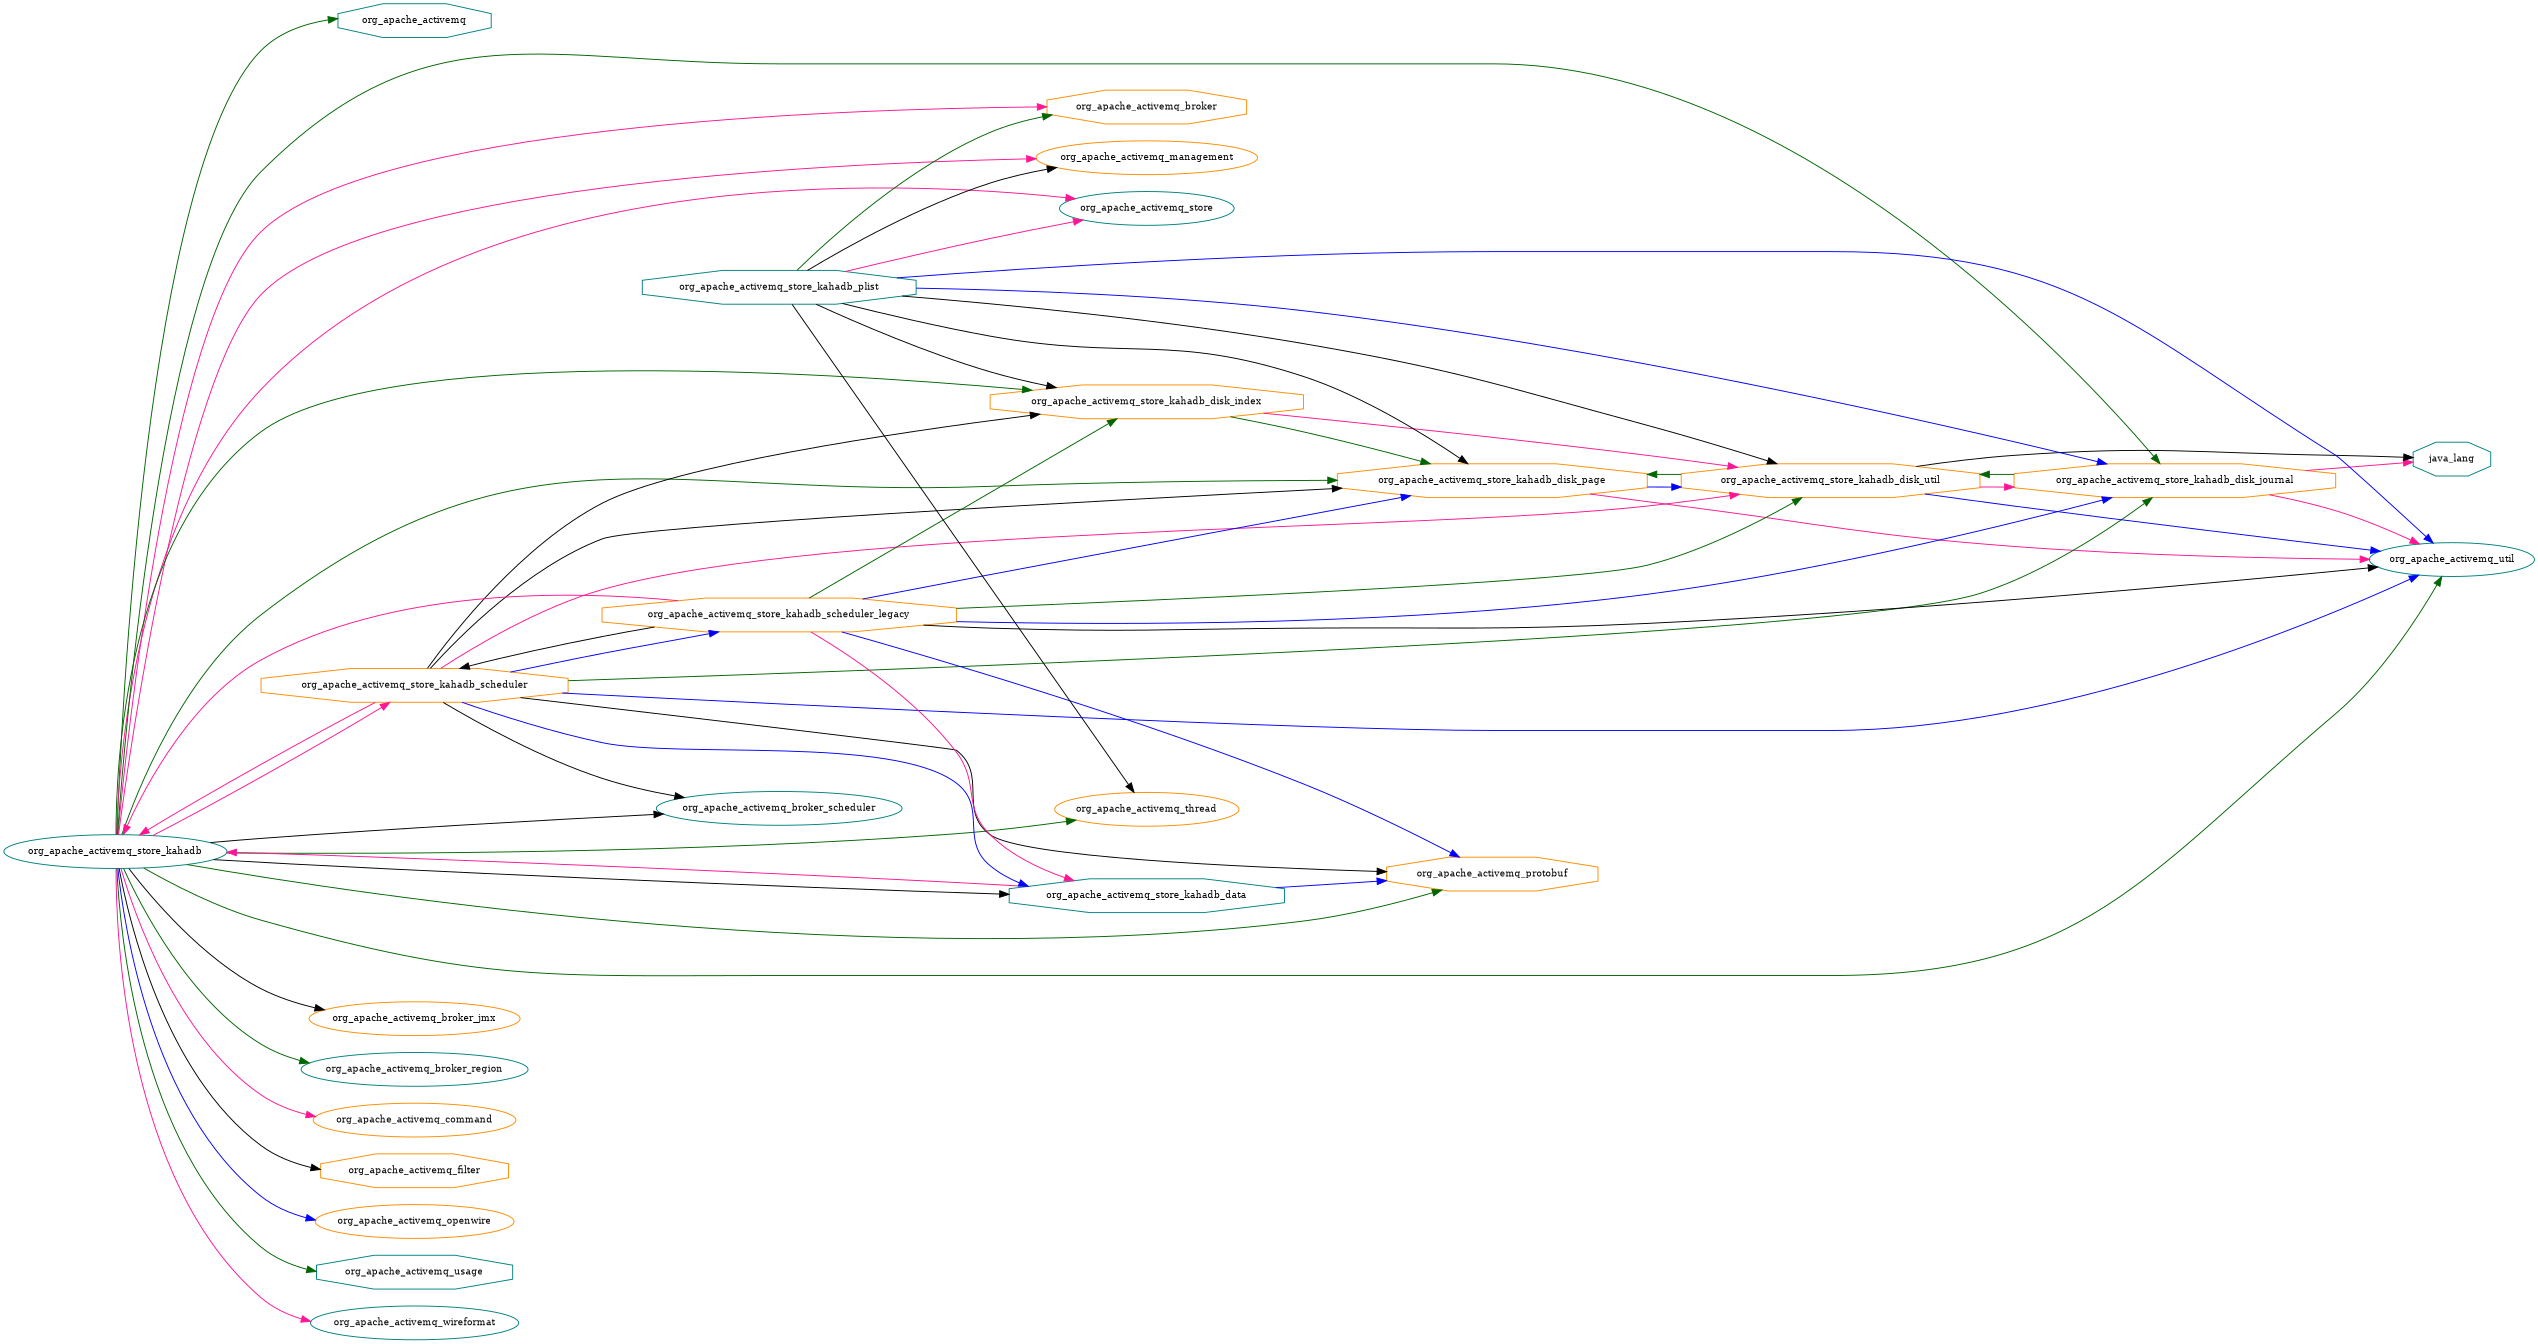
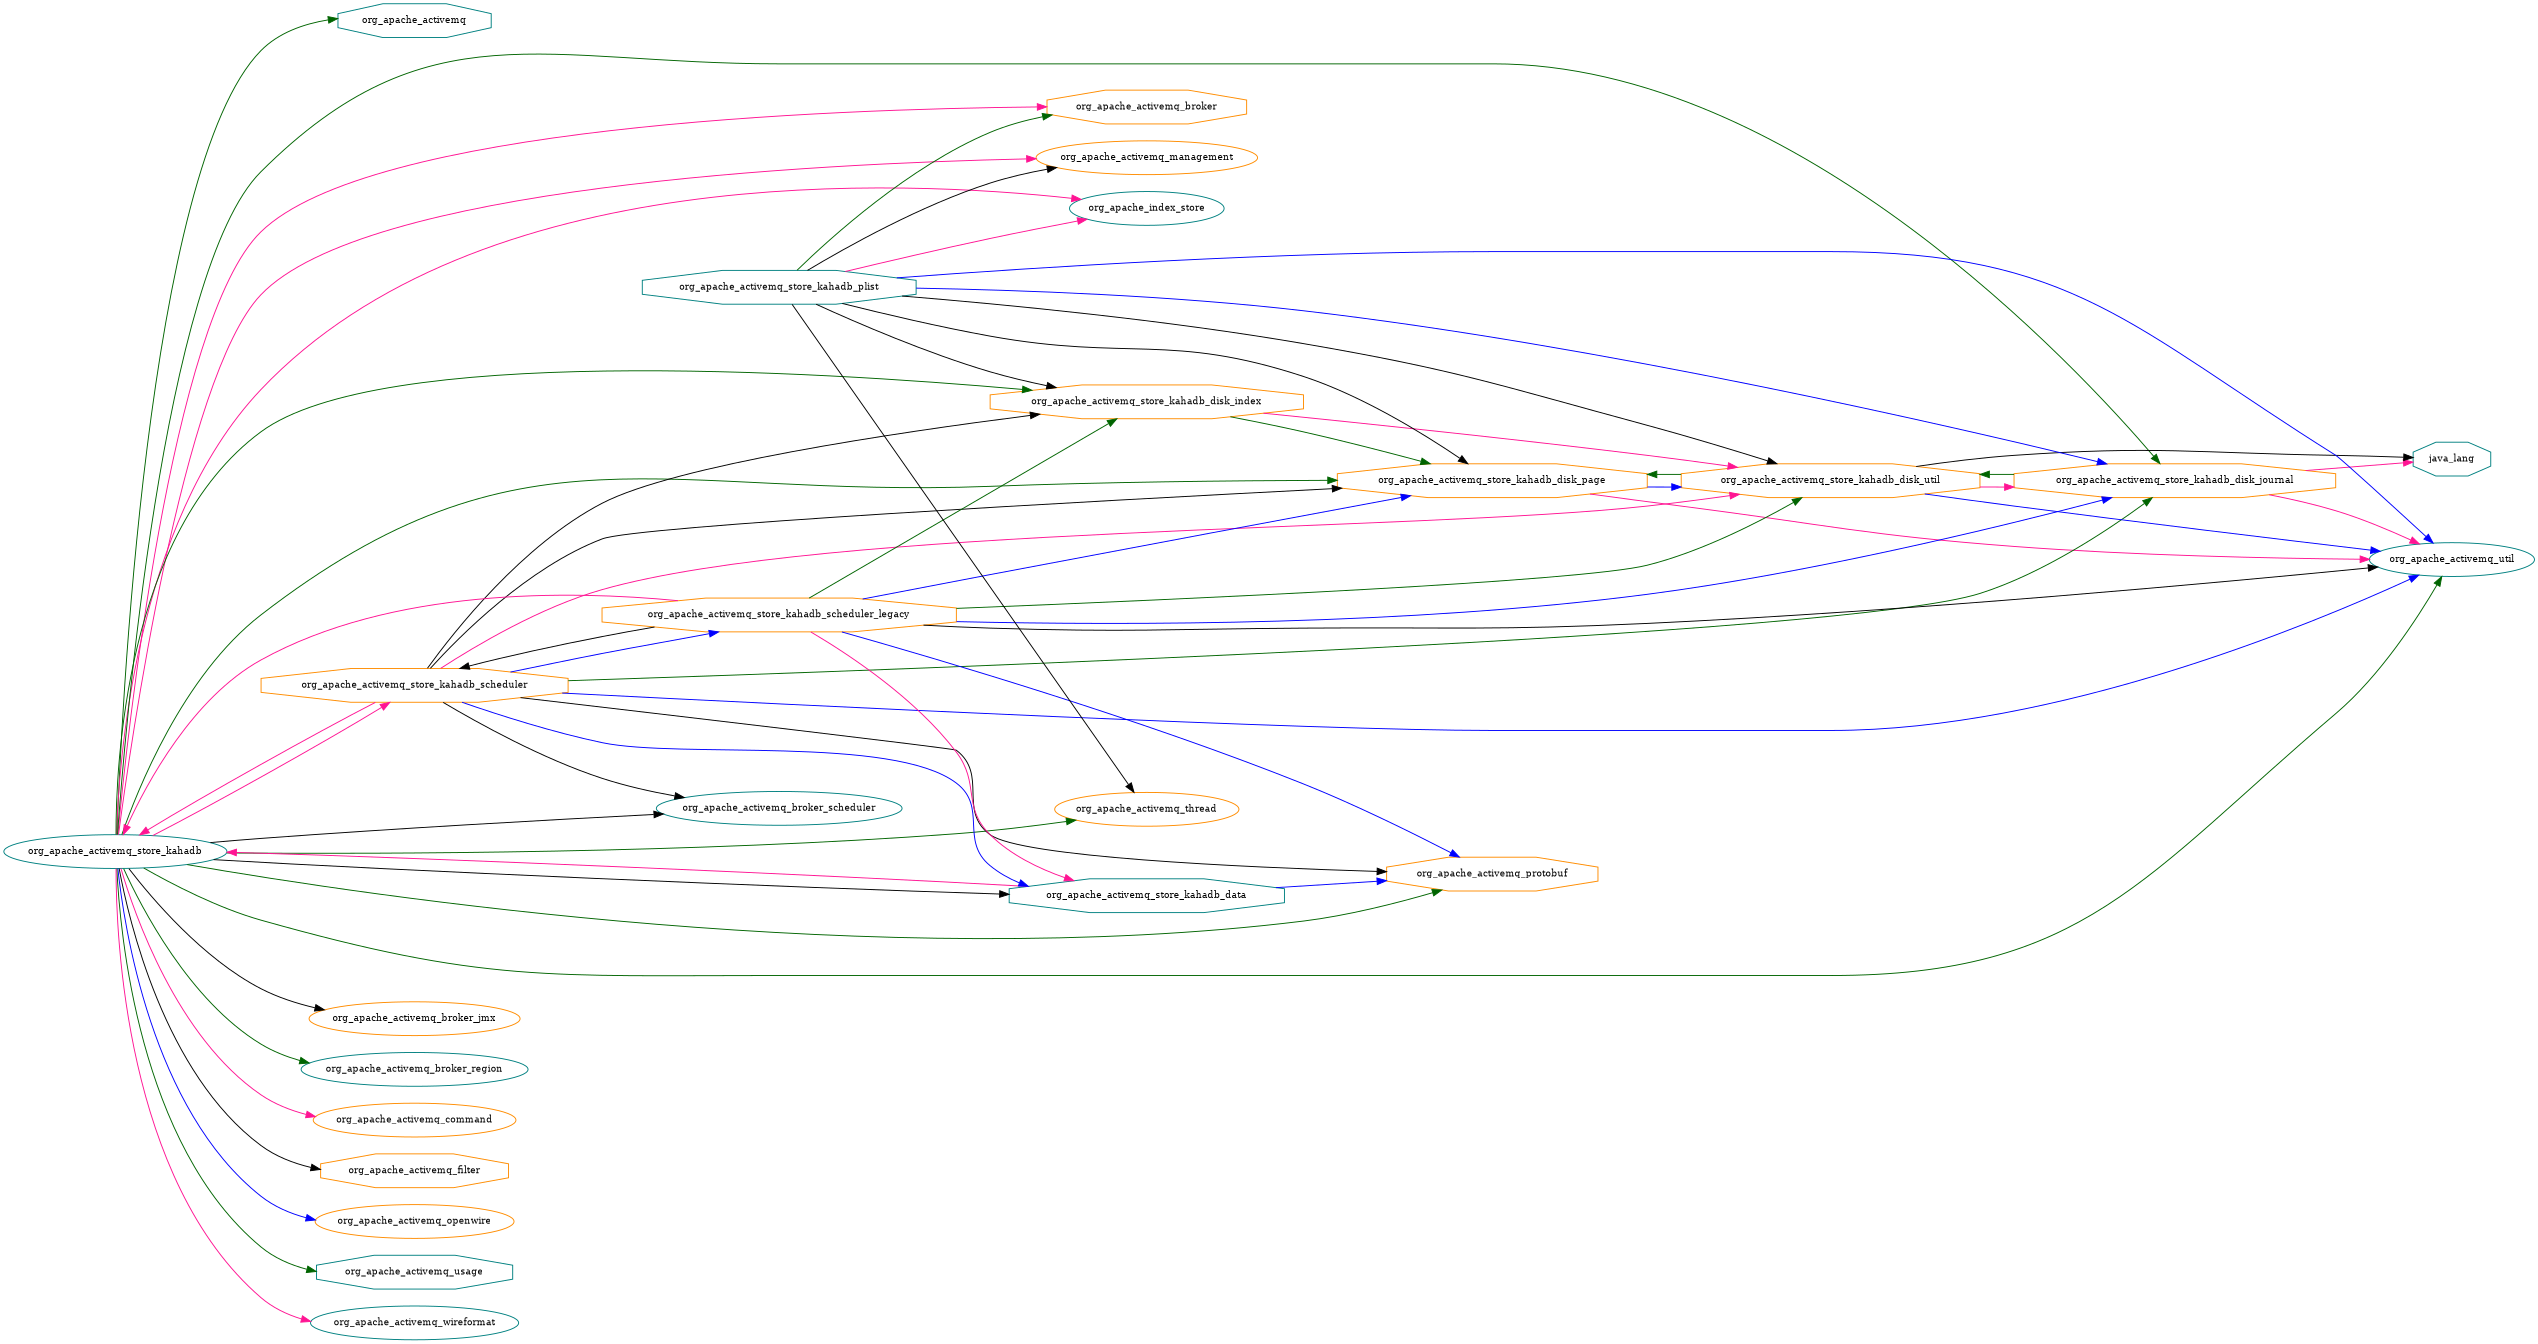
(1147, 208) -> (1147, 208)
